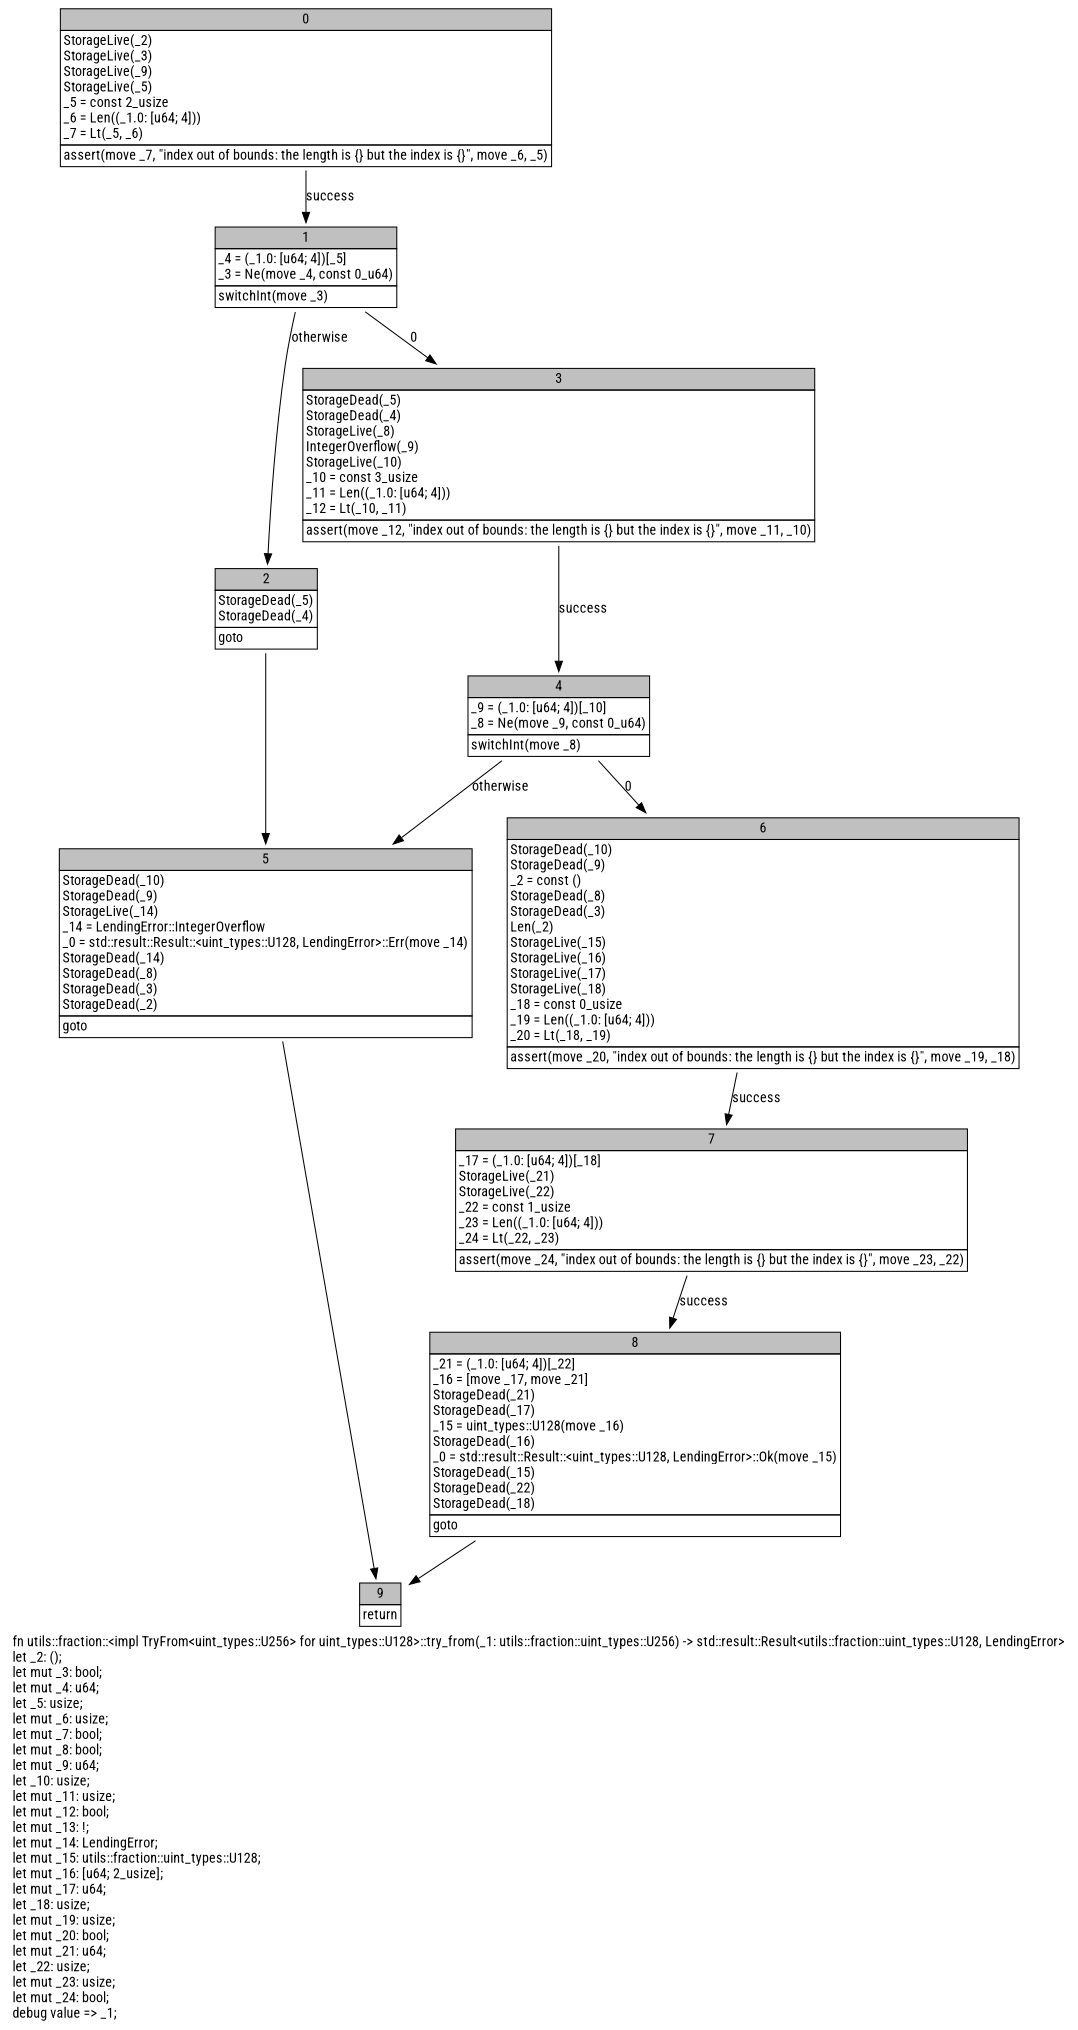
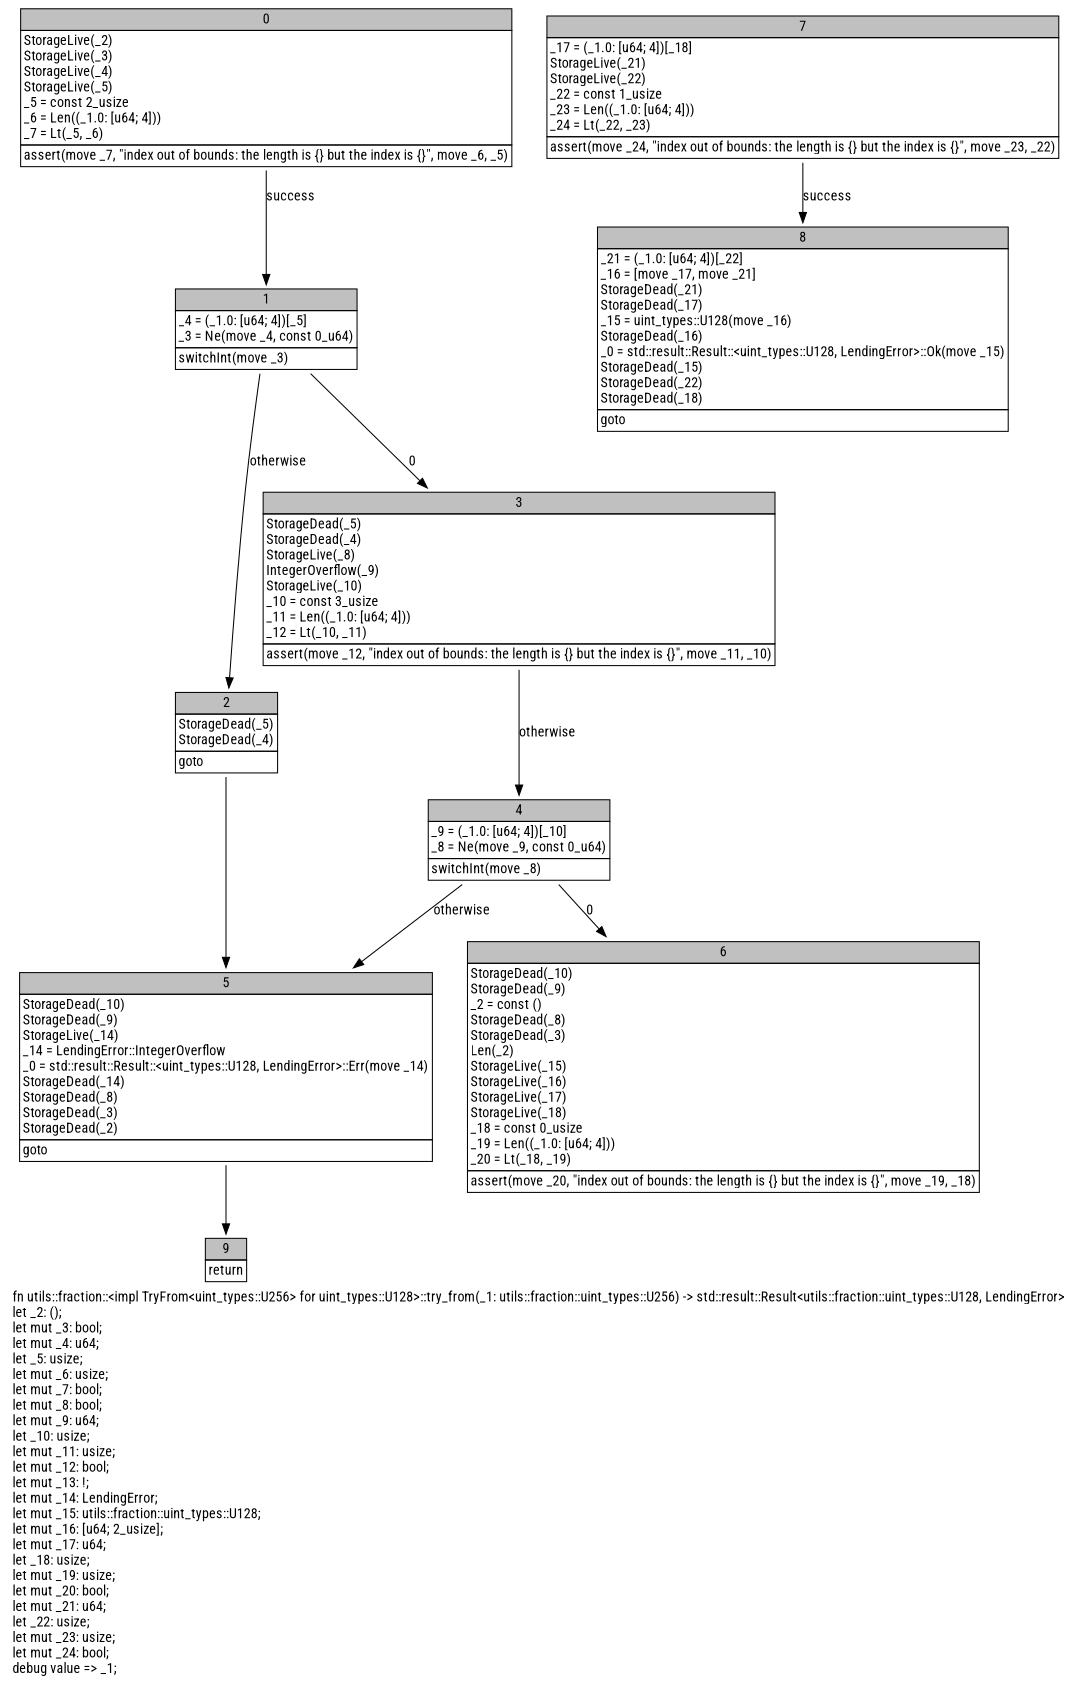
(108, 72) -> (69, 72)
(584, 609) -> (547, 733)
(733, 1094) -> none
(447, 1560) -> none
